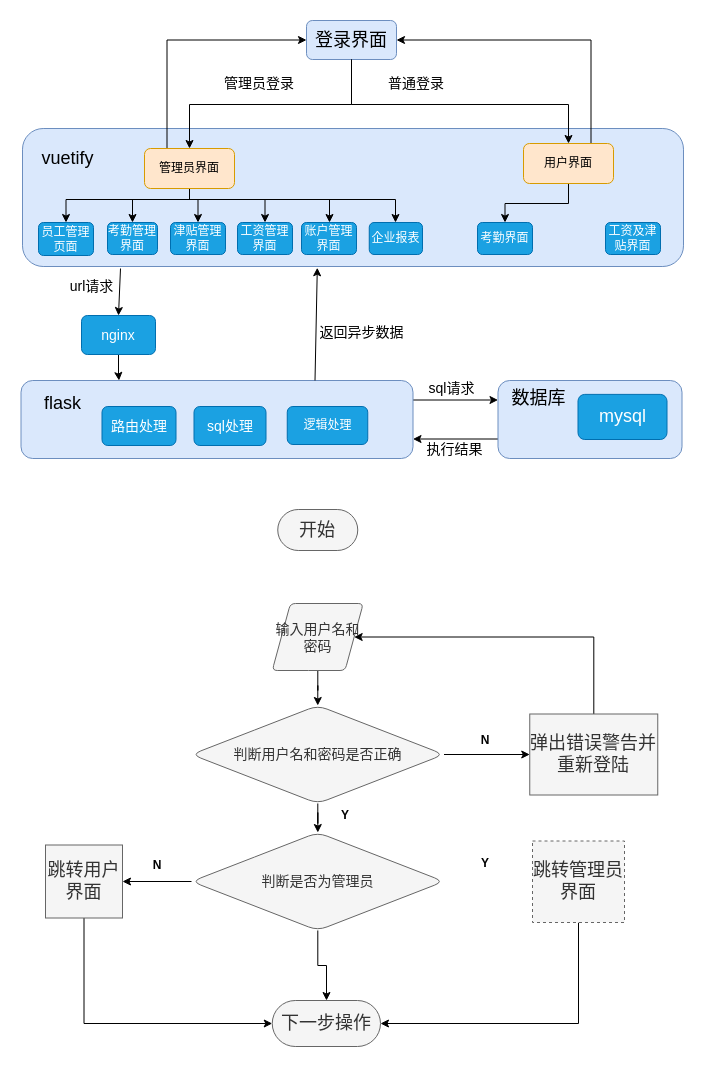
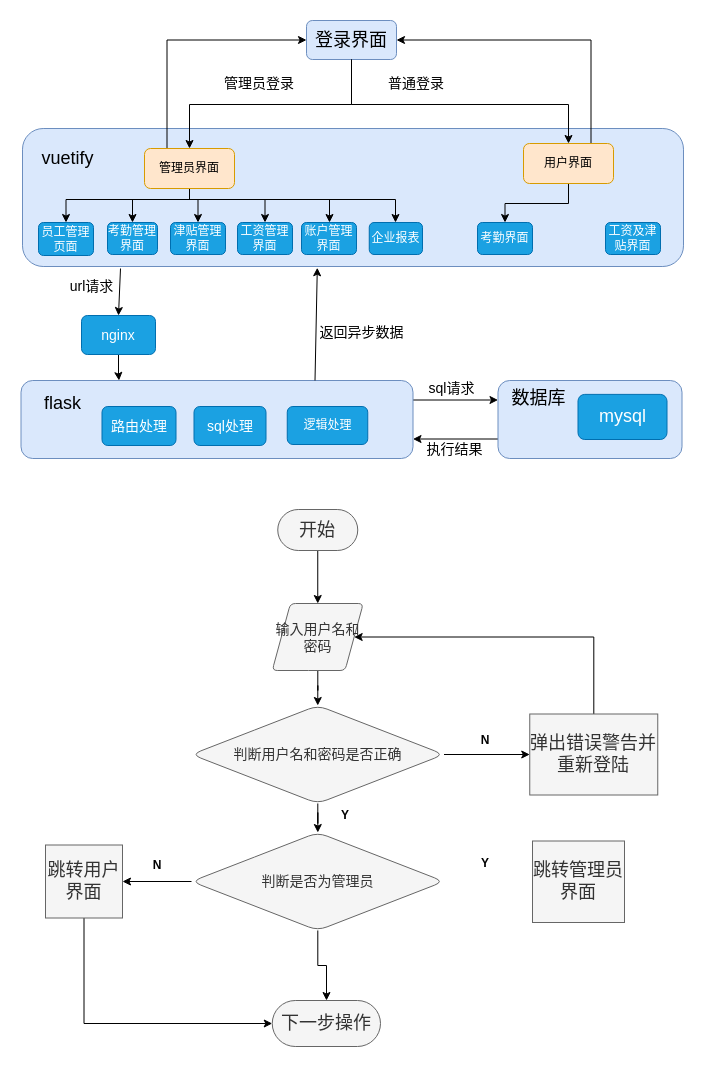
none -> (318, 574)
(579, 882) -> (579, 882)
(533, 1024) -> none
